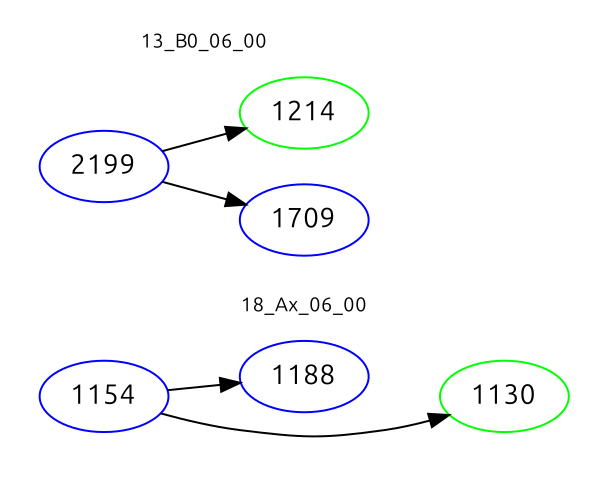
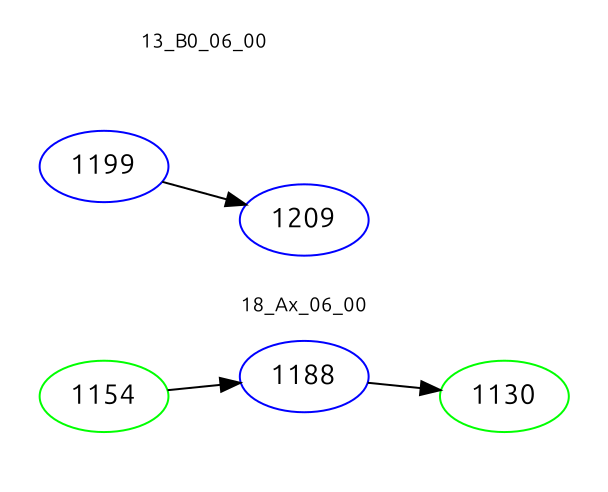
(304, 113) -> none
(104, 166) -> (104, 166)
(304, 220) -> (304, 220)
(104, 396) -> (104, 396)
(295, 436) -> (394, 385)
